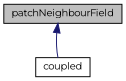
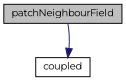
(57, 45) -> (69, 36)
